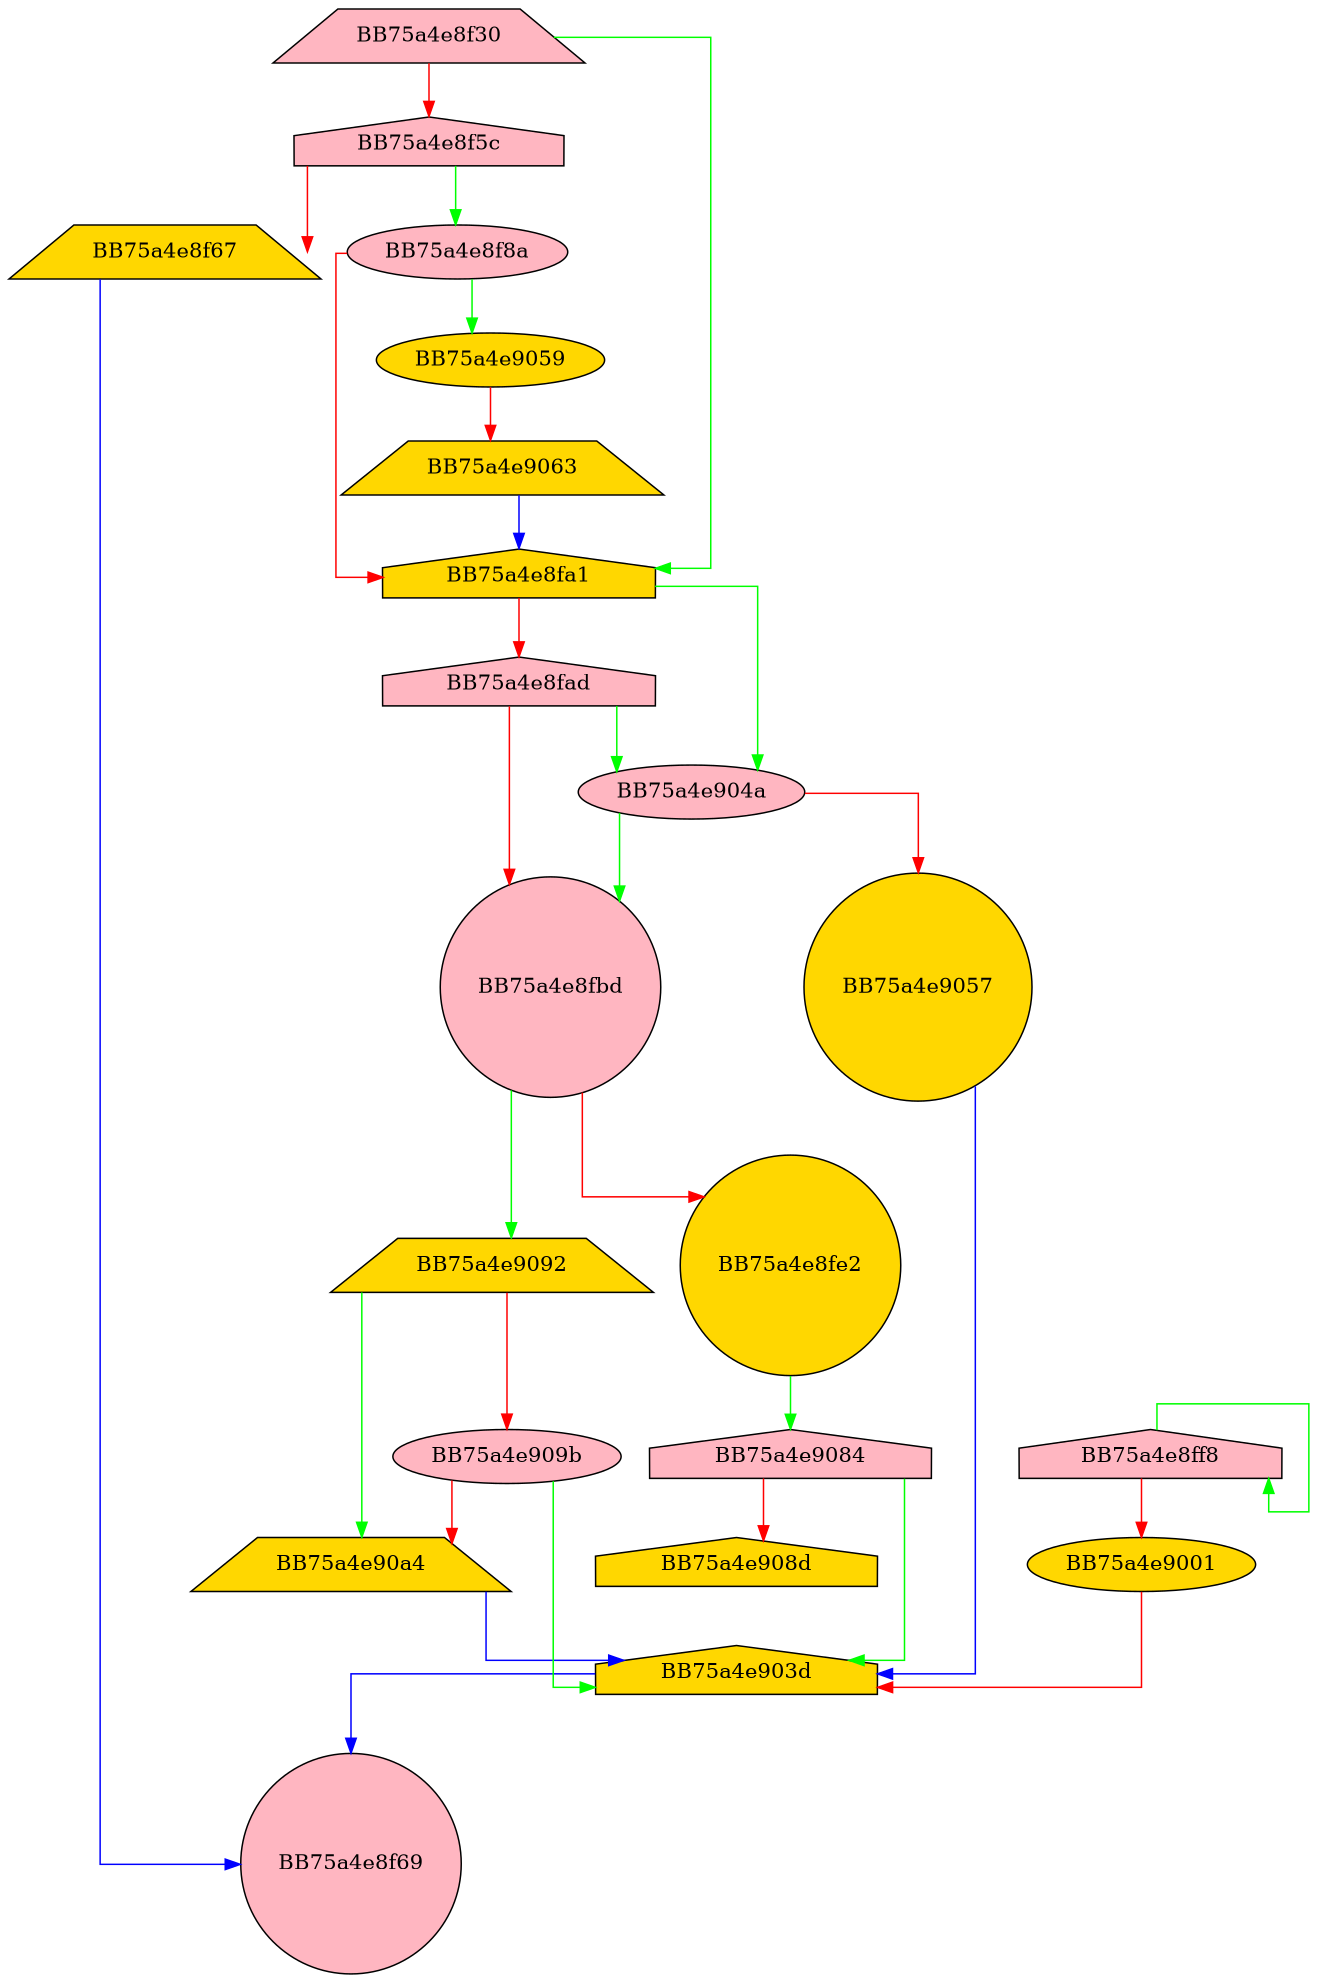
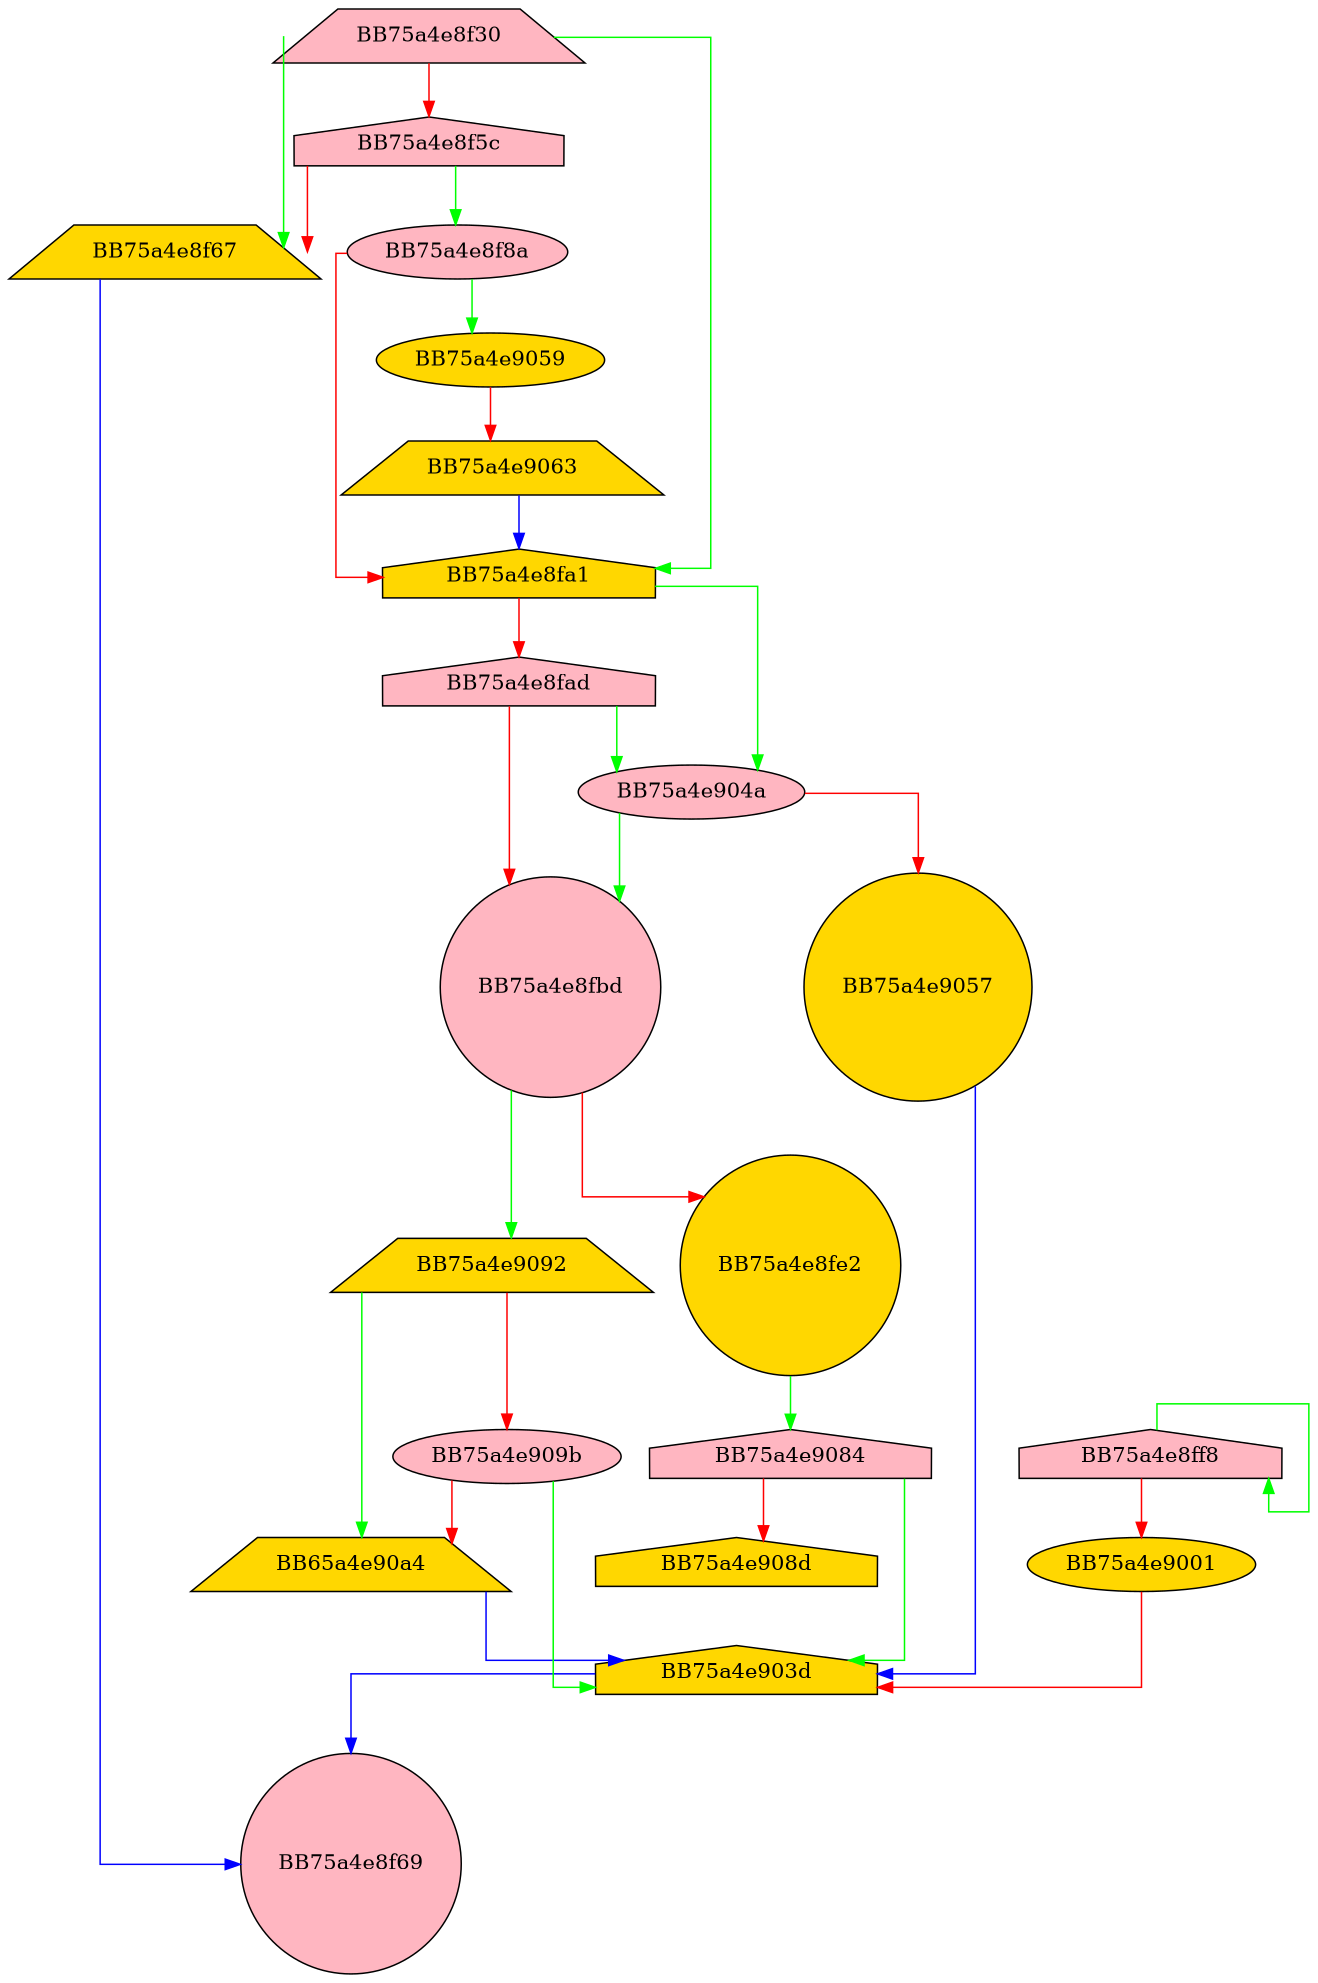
none -> (284, 134)
(351, 1565) -> (351, 1565)
